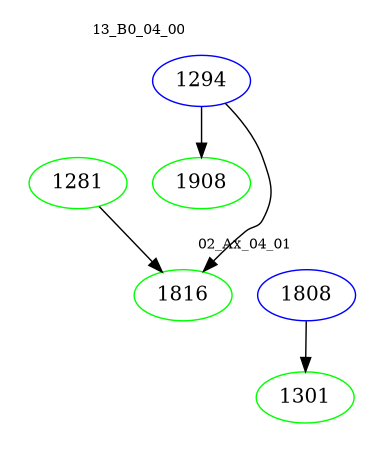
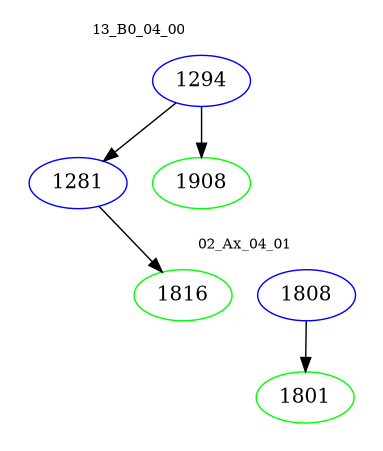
(78, 183) -> (78, 183)
(271, 188) -> (146, 127)
(305, 397) -> (305, 397)
